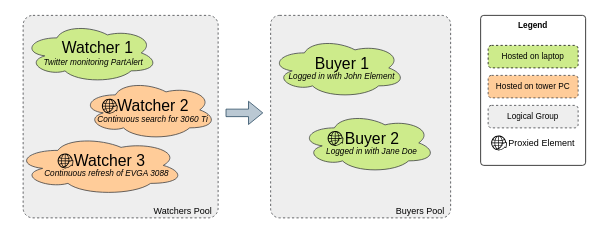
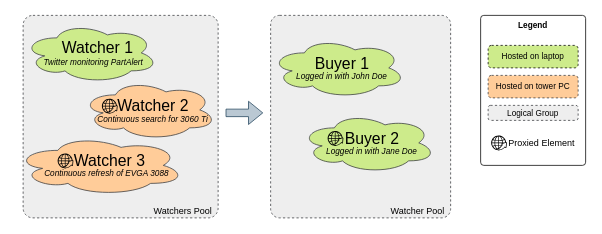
(342, 73) -> (342, 73)
(533, 117) -> (533, 113)
(419, 210) -> (416, 210)
